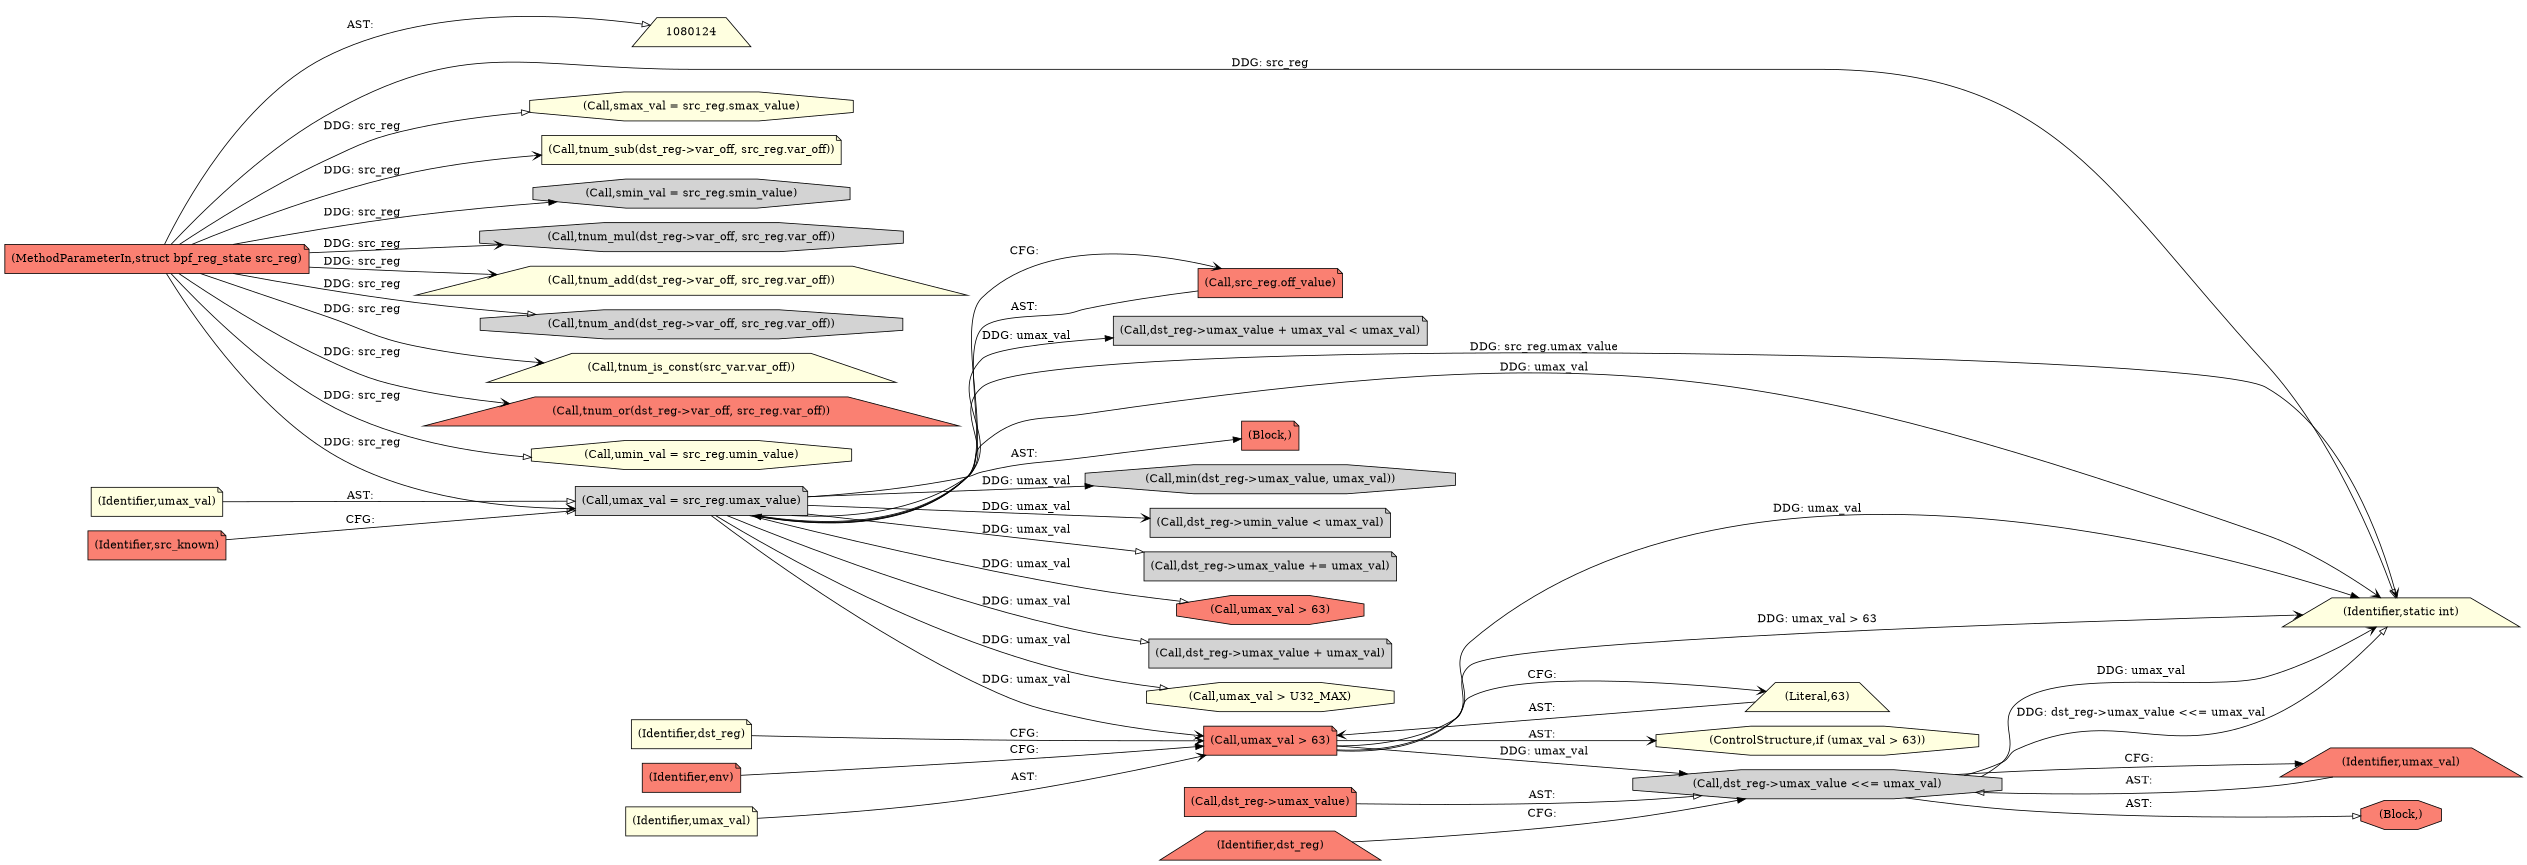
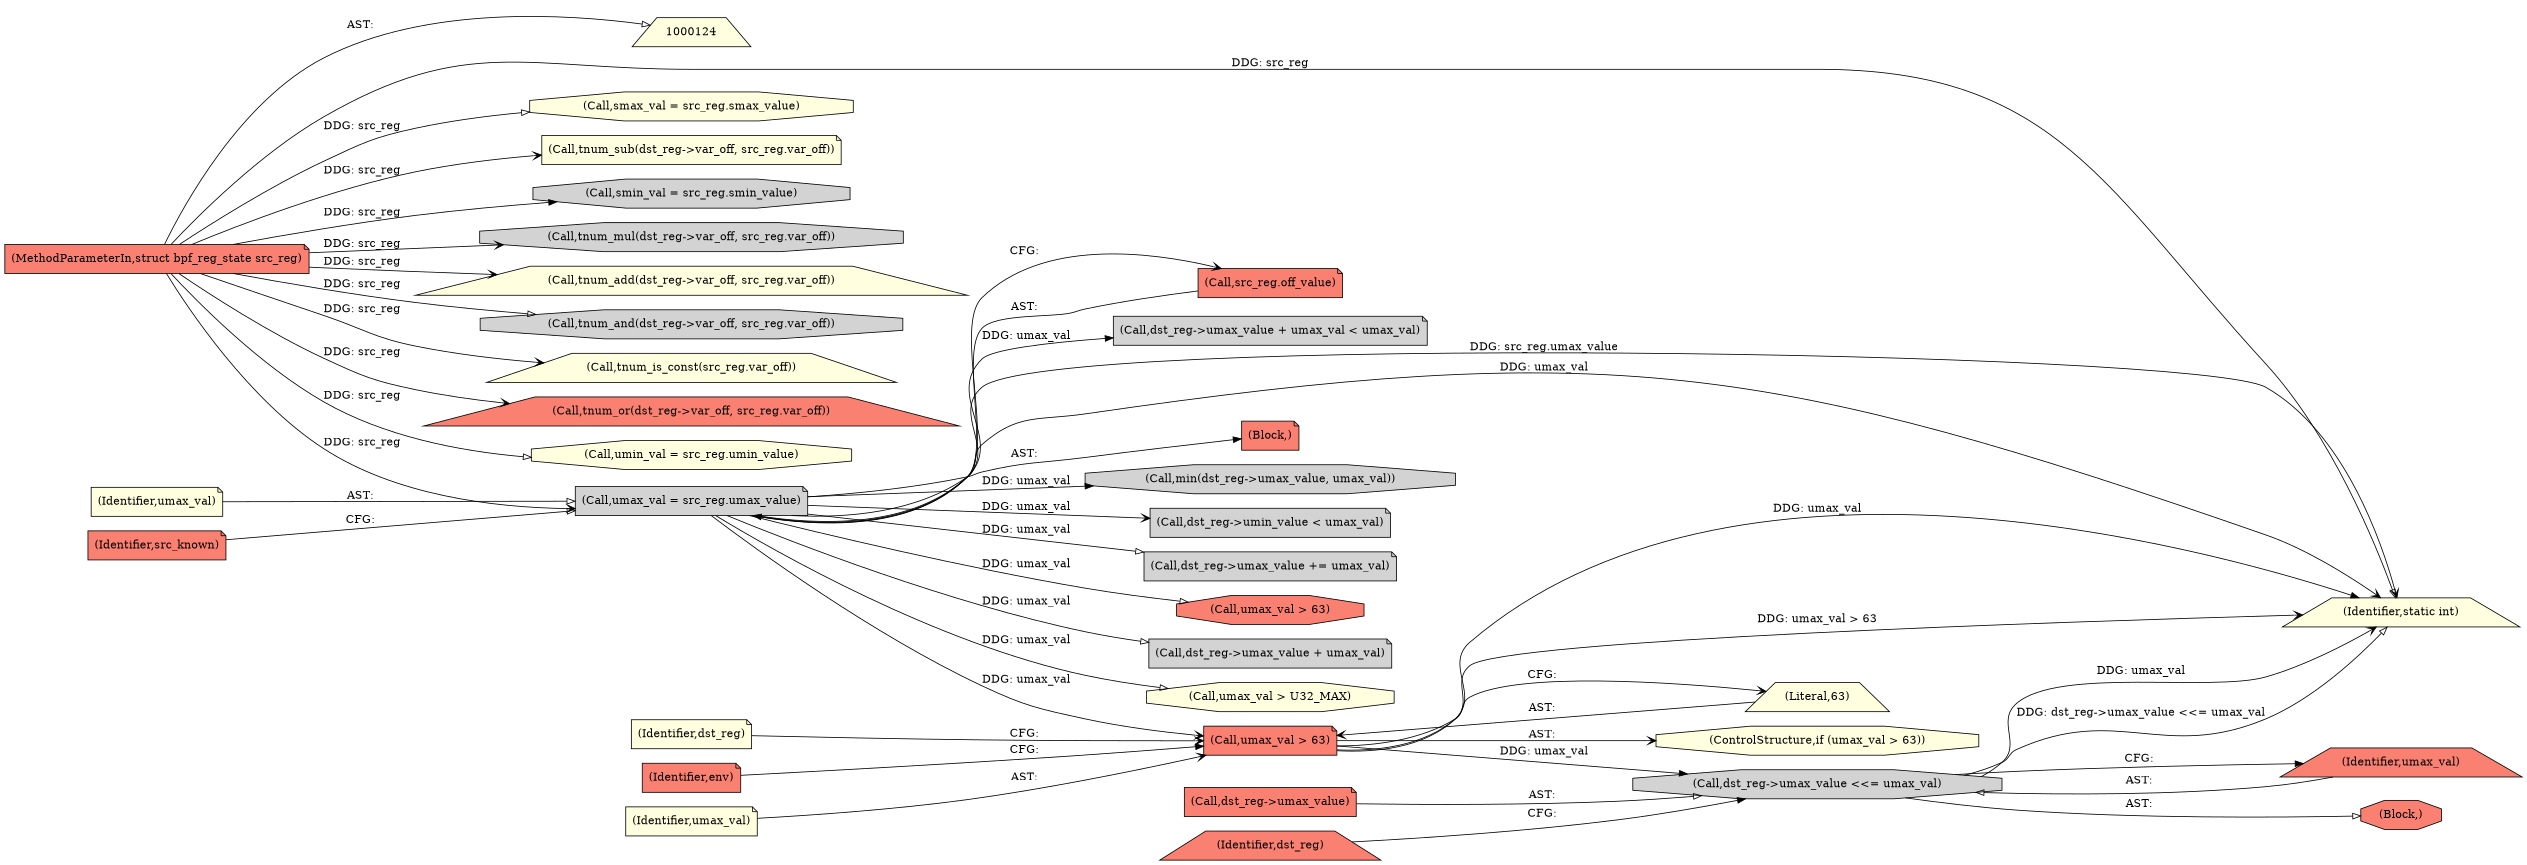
(691, 32) -> (691, 32)
(691, 368) -> (691, 368)
